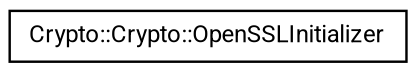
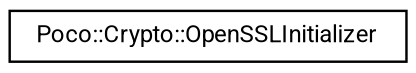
(208, 36) -> (208, 36)
